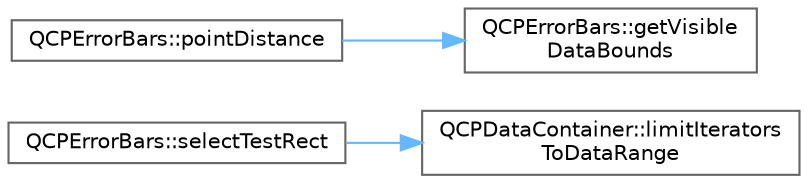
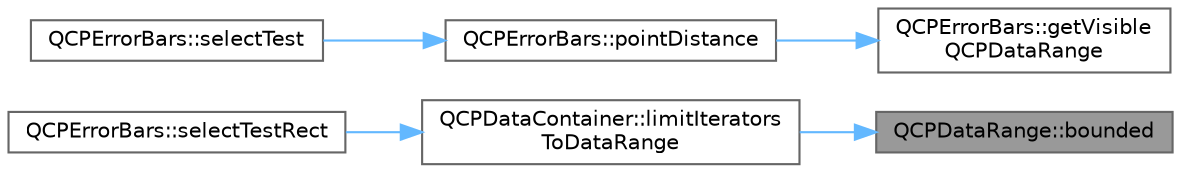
none -> (177, 41)
(611, 41) -> (1024, 41)
none -> (1024, 132)
